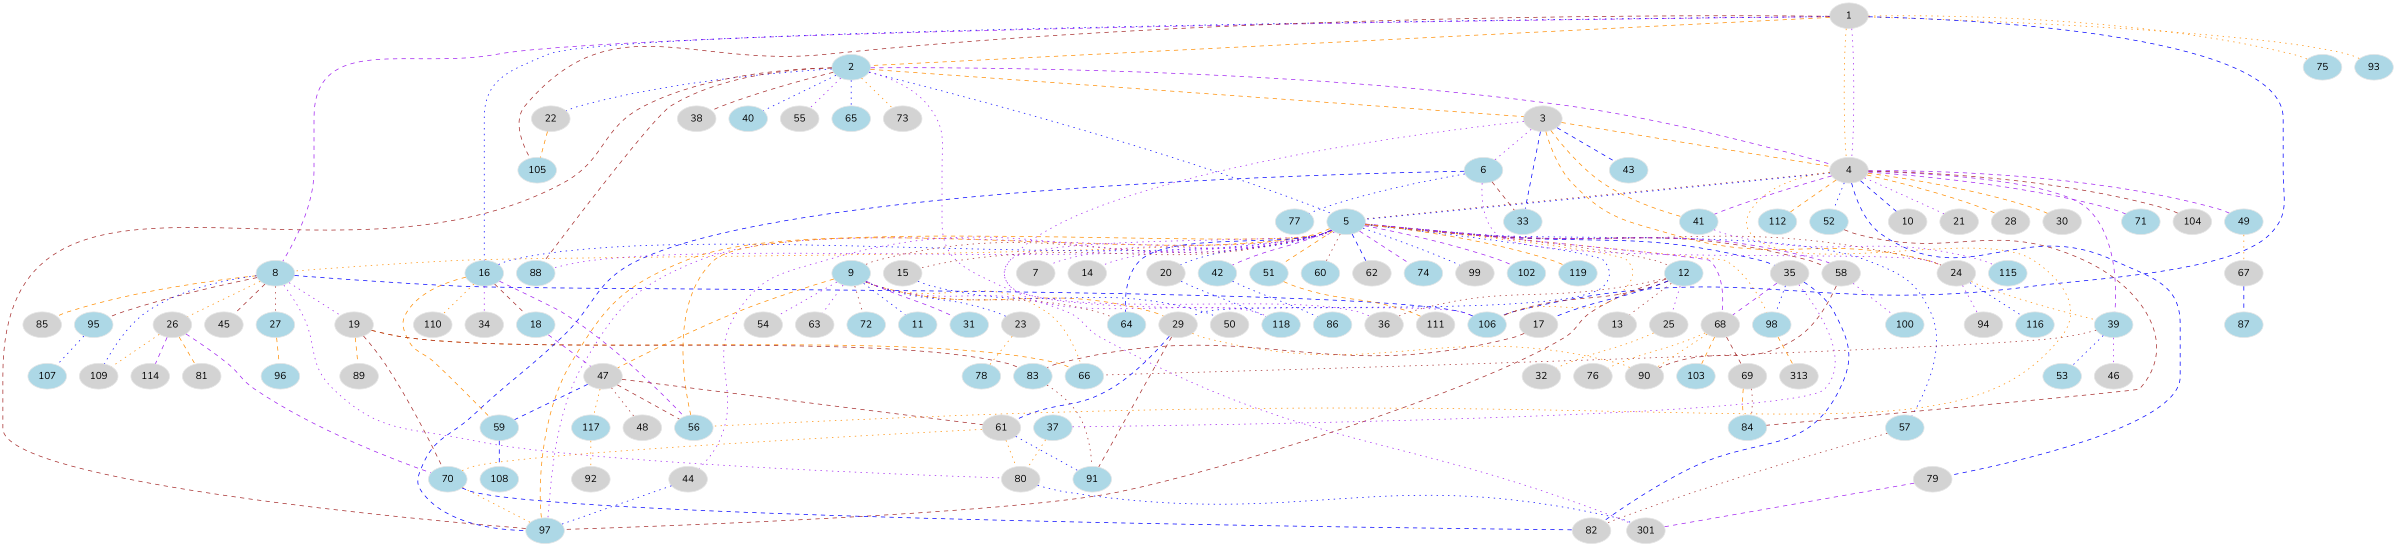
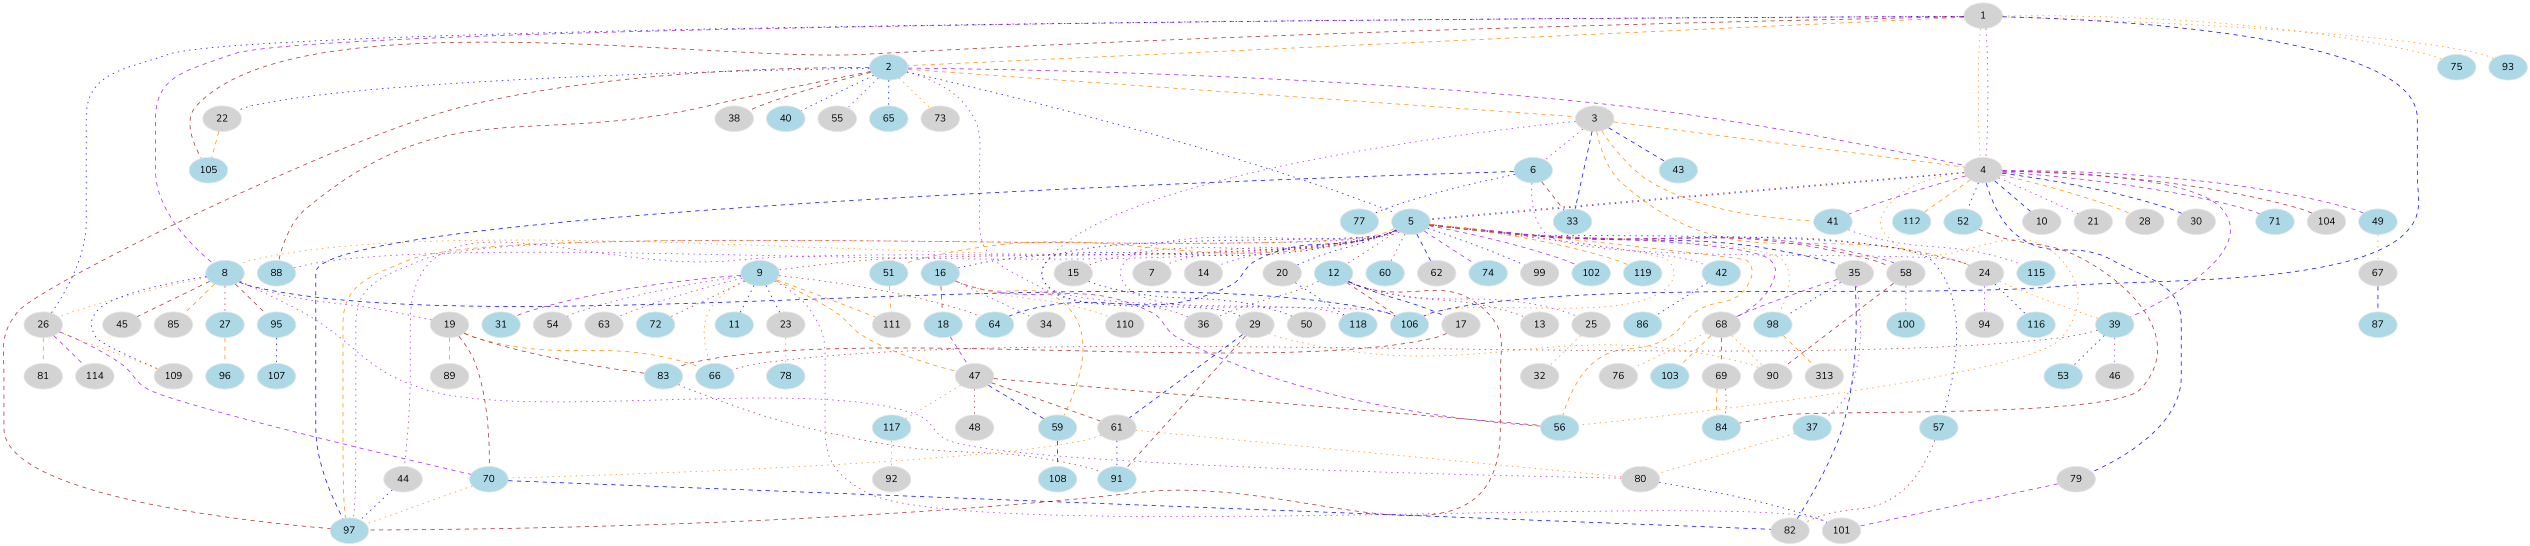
(1068, 28) -> (908, 26)
(1959, 189) -> (2093, 189)
(1272, 250) -> (1569, 242)
(1015, 299) -> (816, 294)
(1646, 531) -> (1841, 531)
